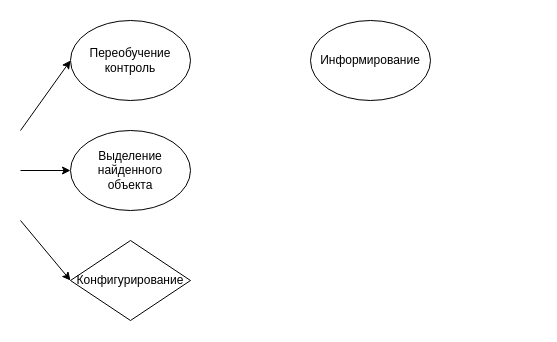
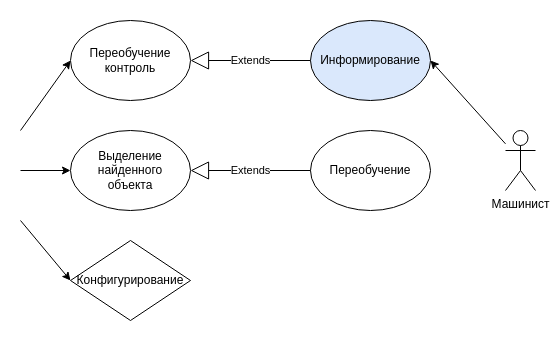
none -> (260, 61)
(371, 61) -> (371, 61)
none -> (470, 105)
none -> (521, 161)
none -> (260, 171)
none -> (371, 171)
